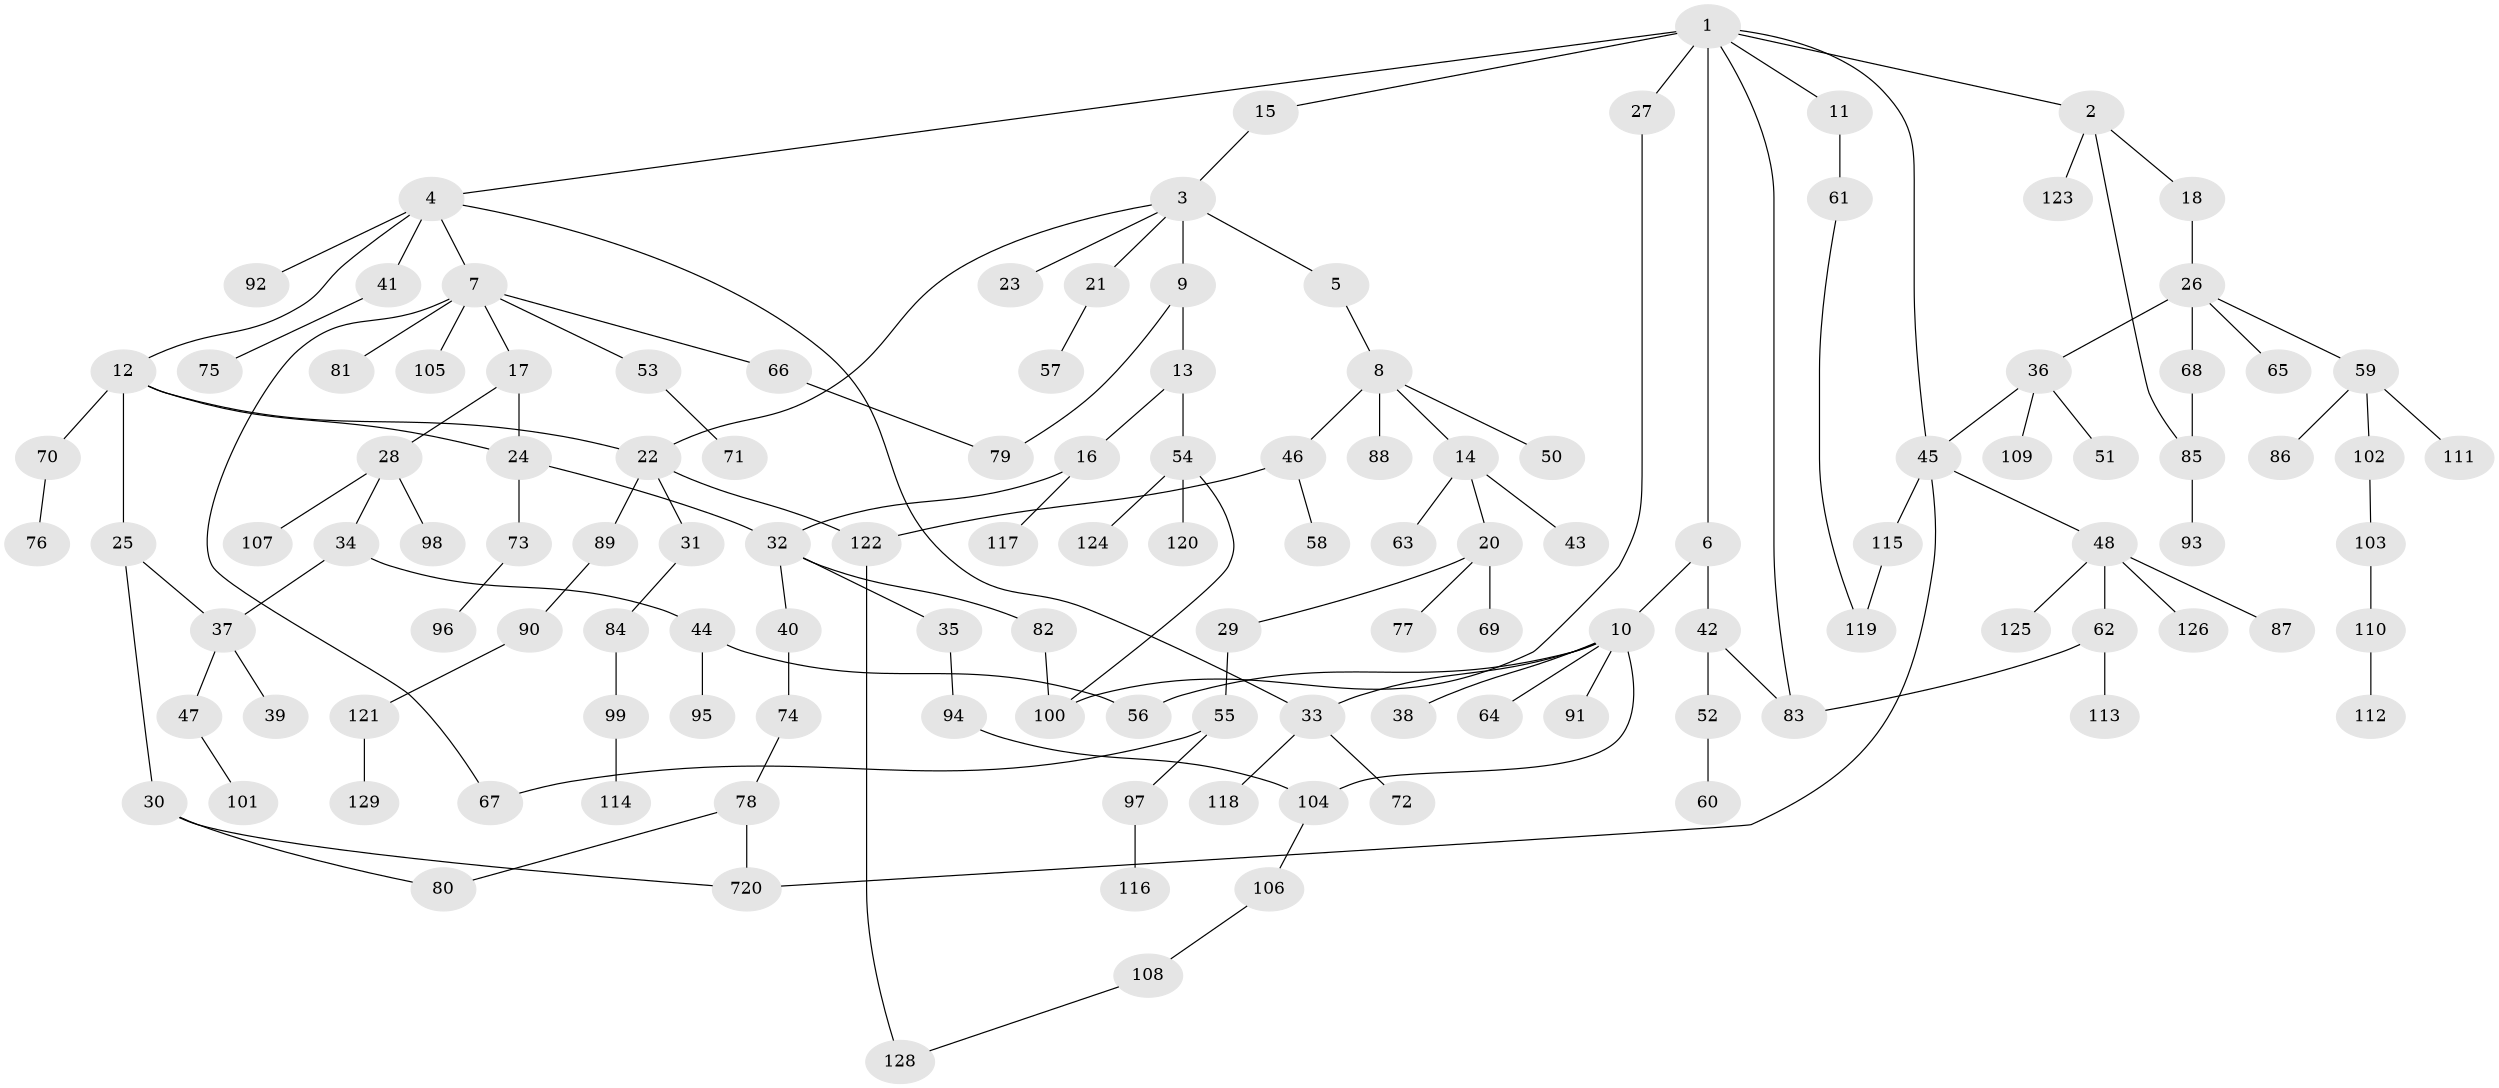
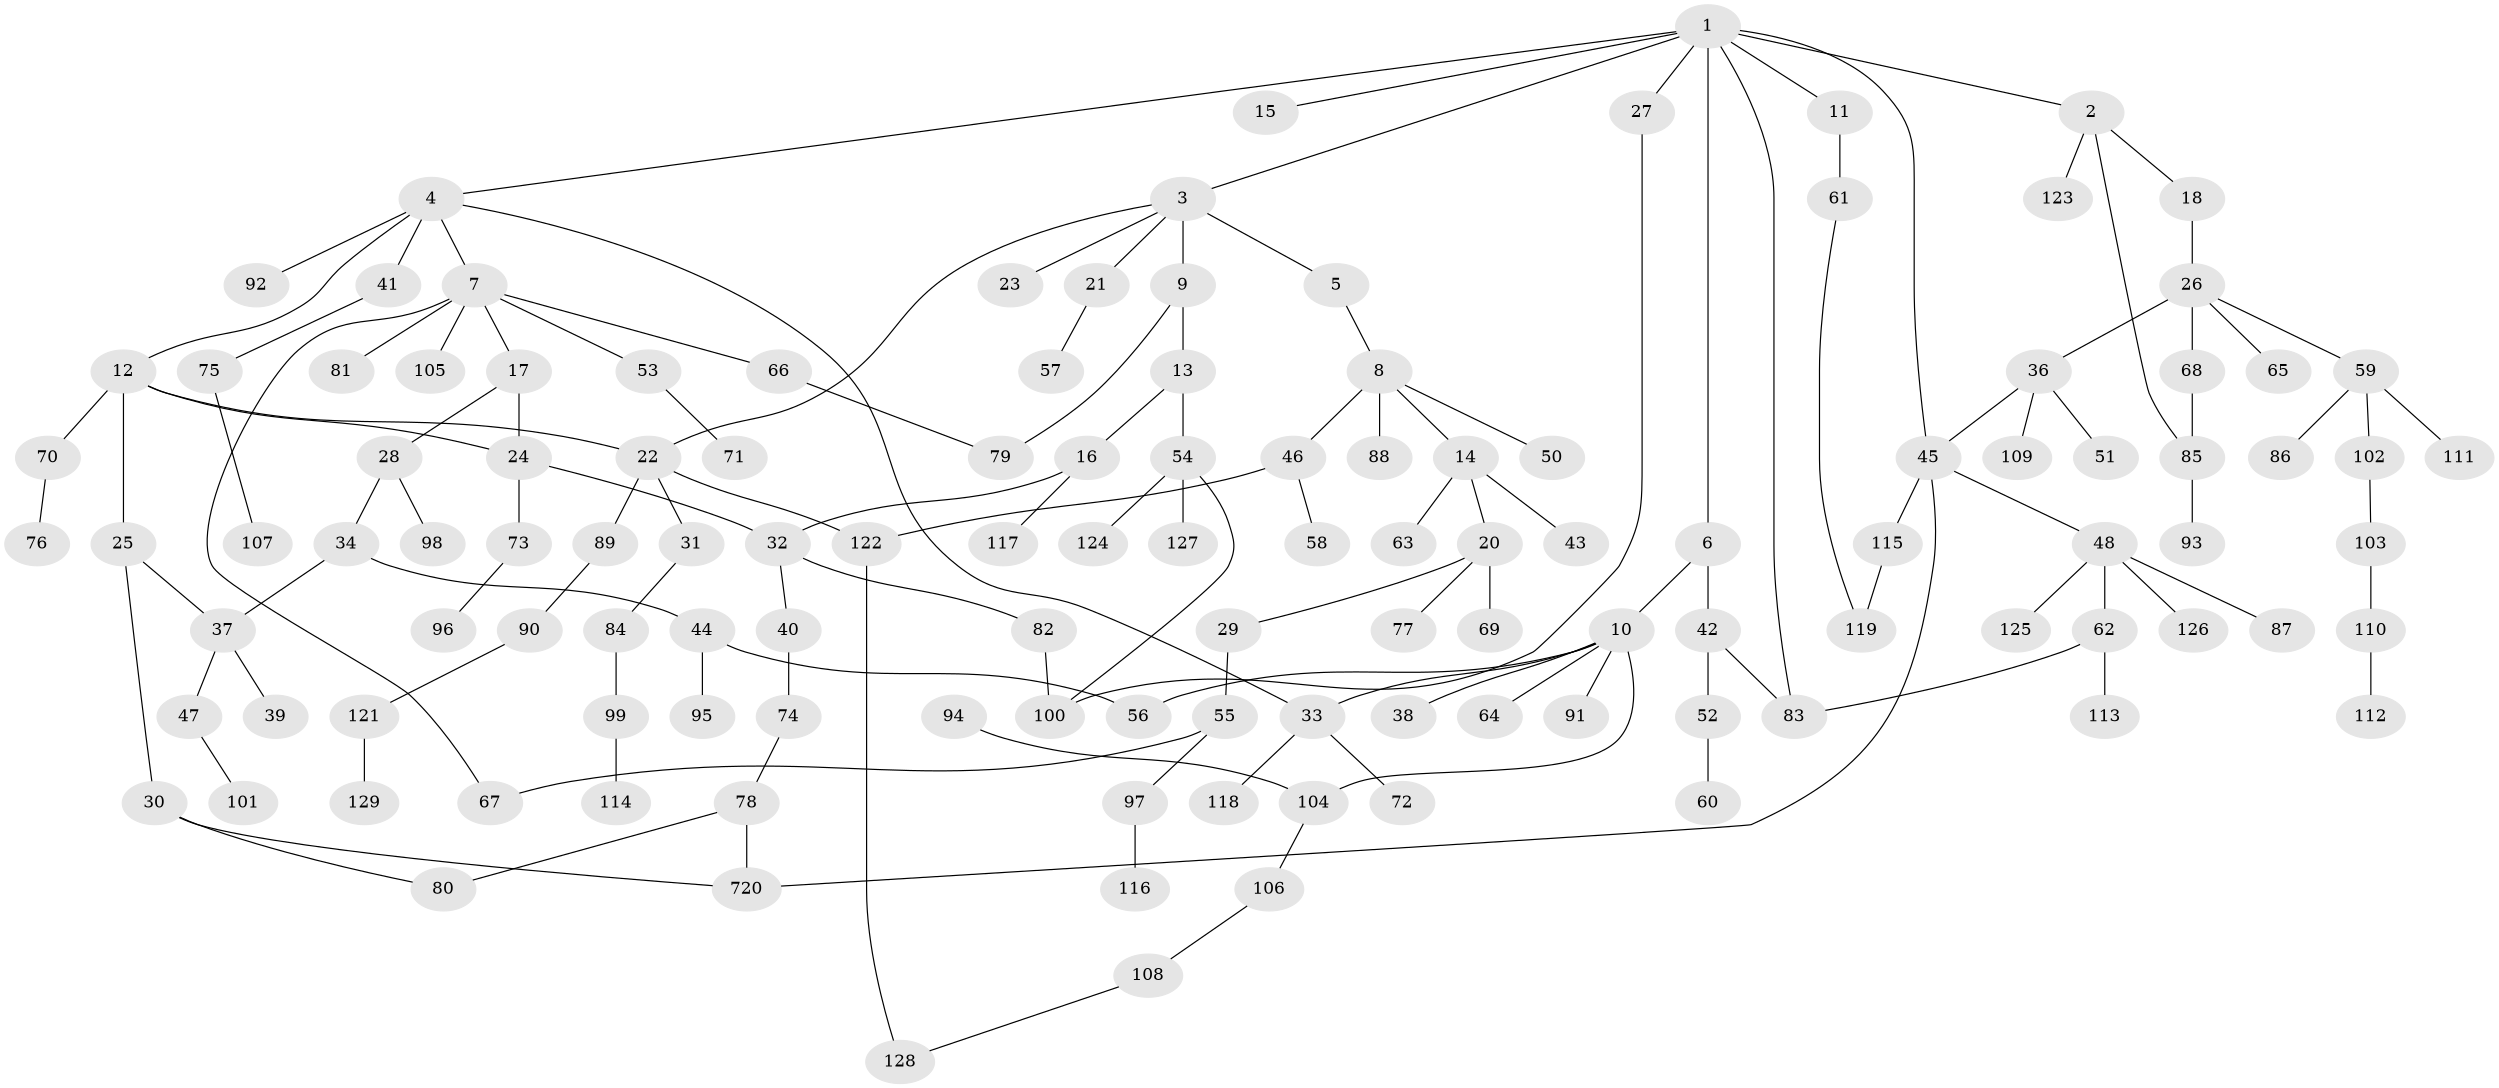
(1224, 156) -> (1446, 113)
(324, 501) -> (236, 464)
(1183, 544) -> (1183, 544)
(949, 630) -> none
